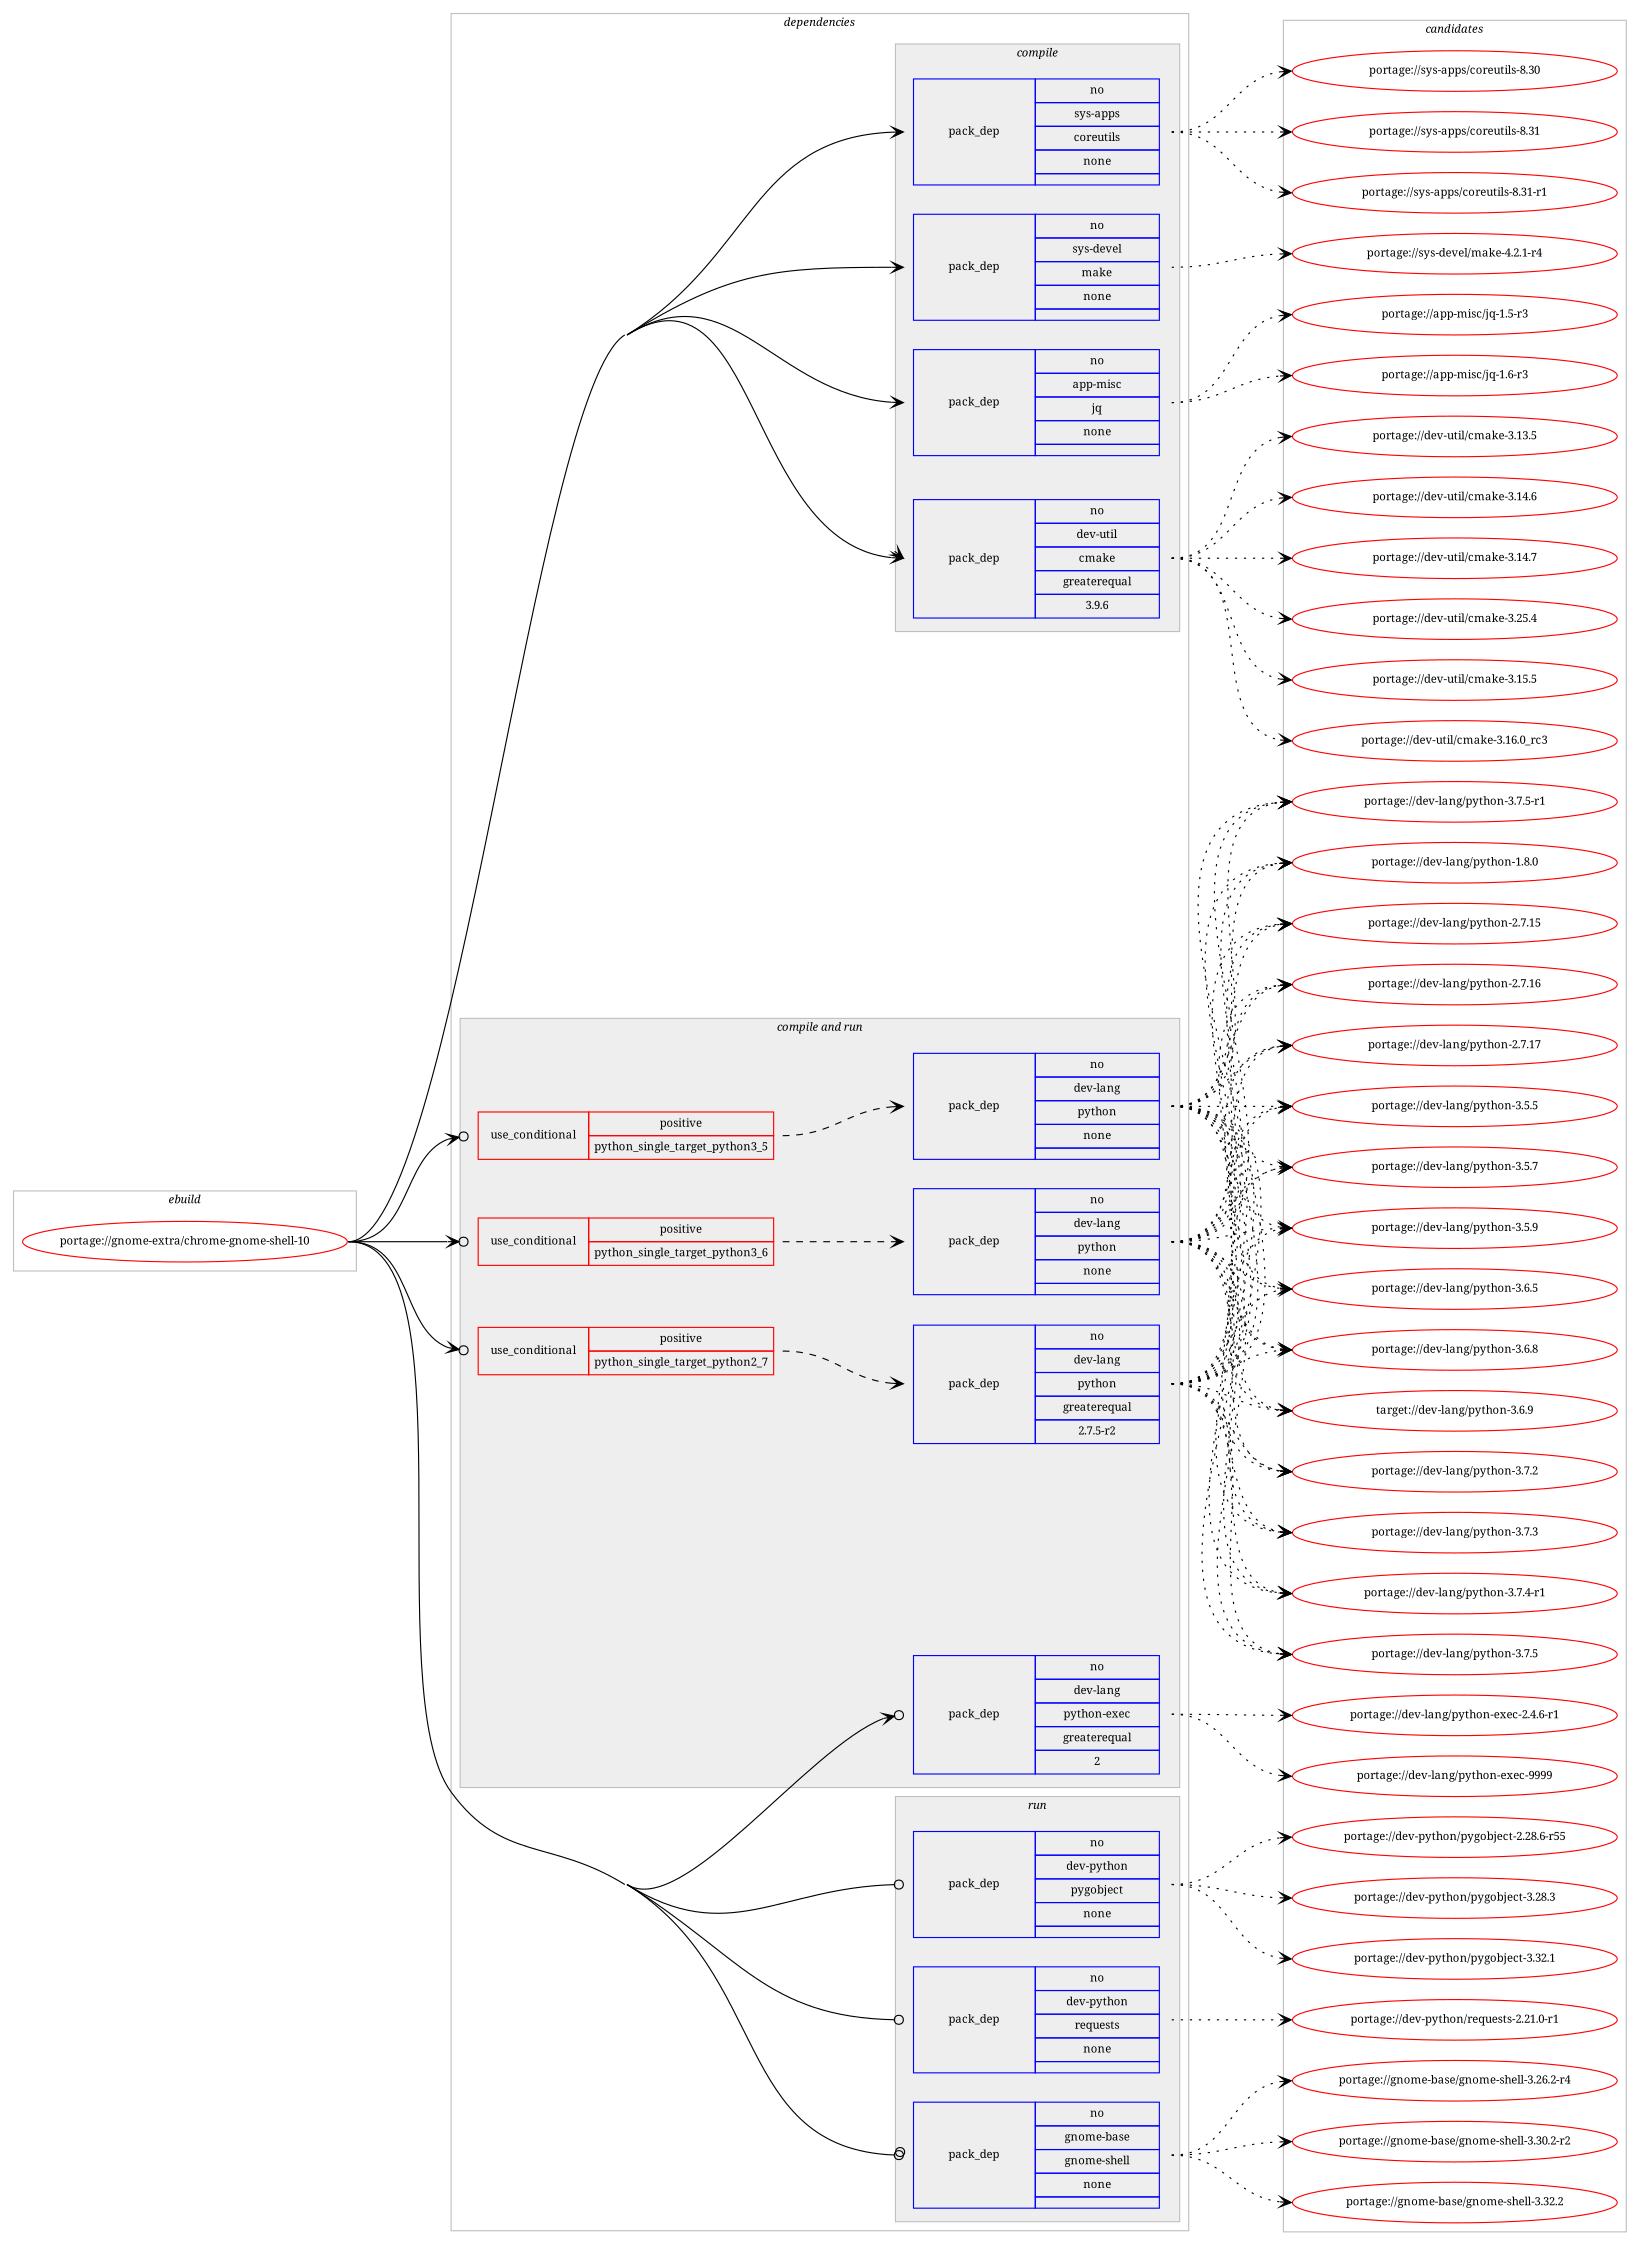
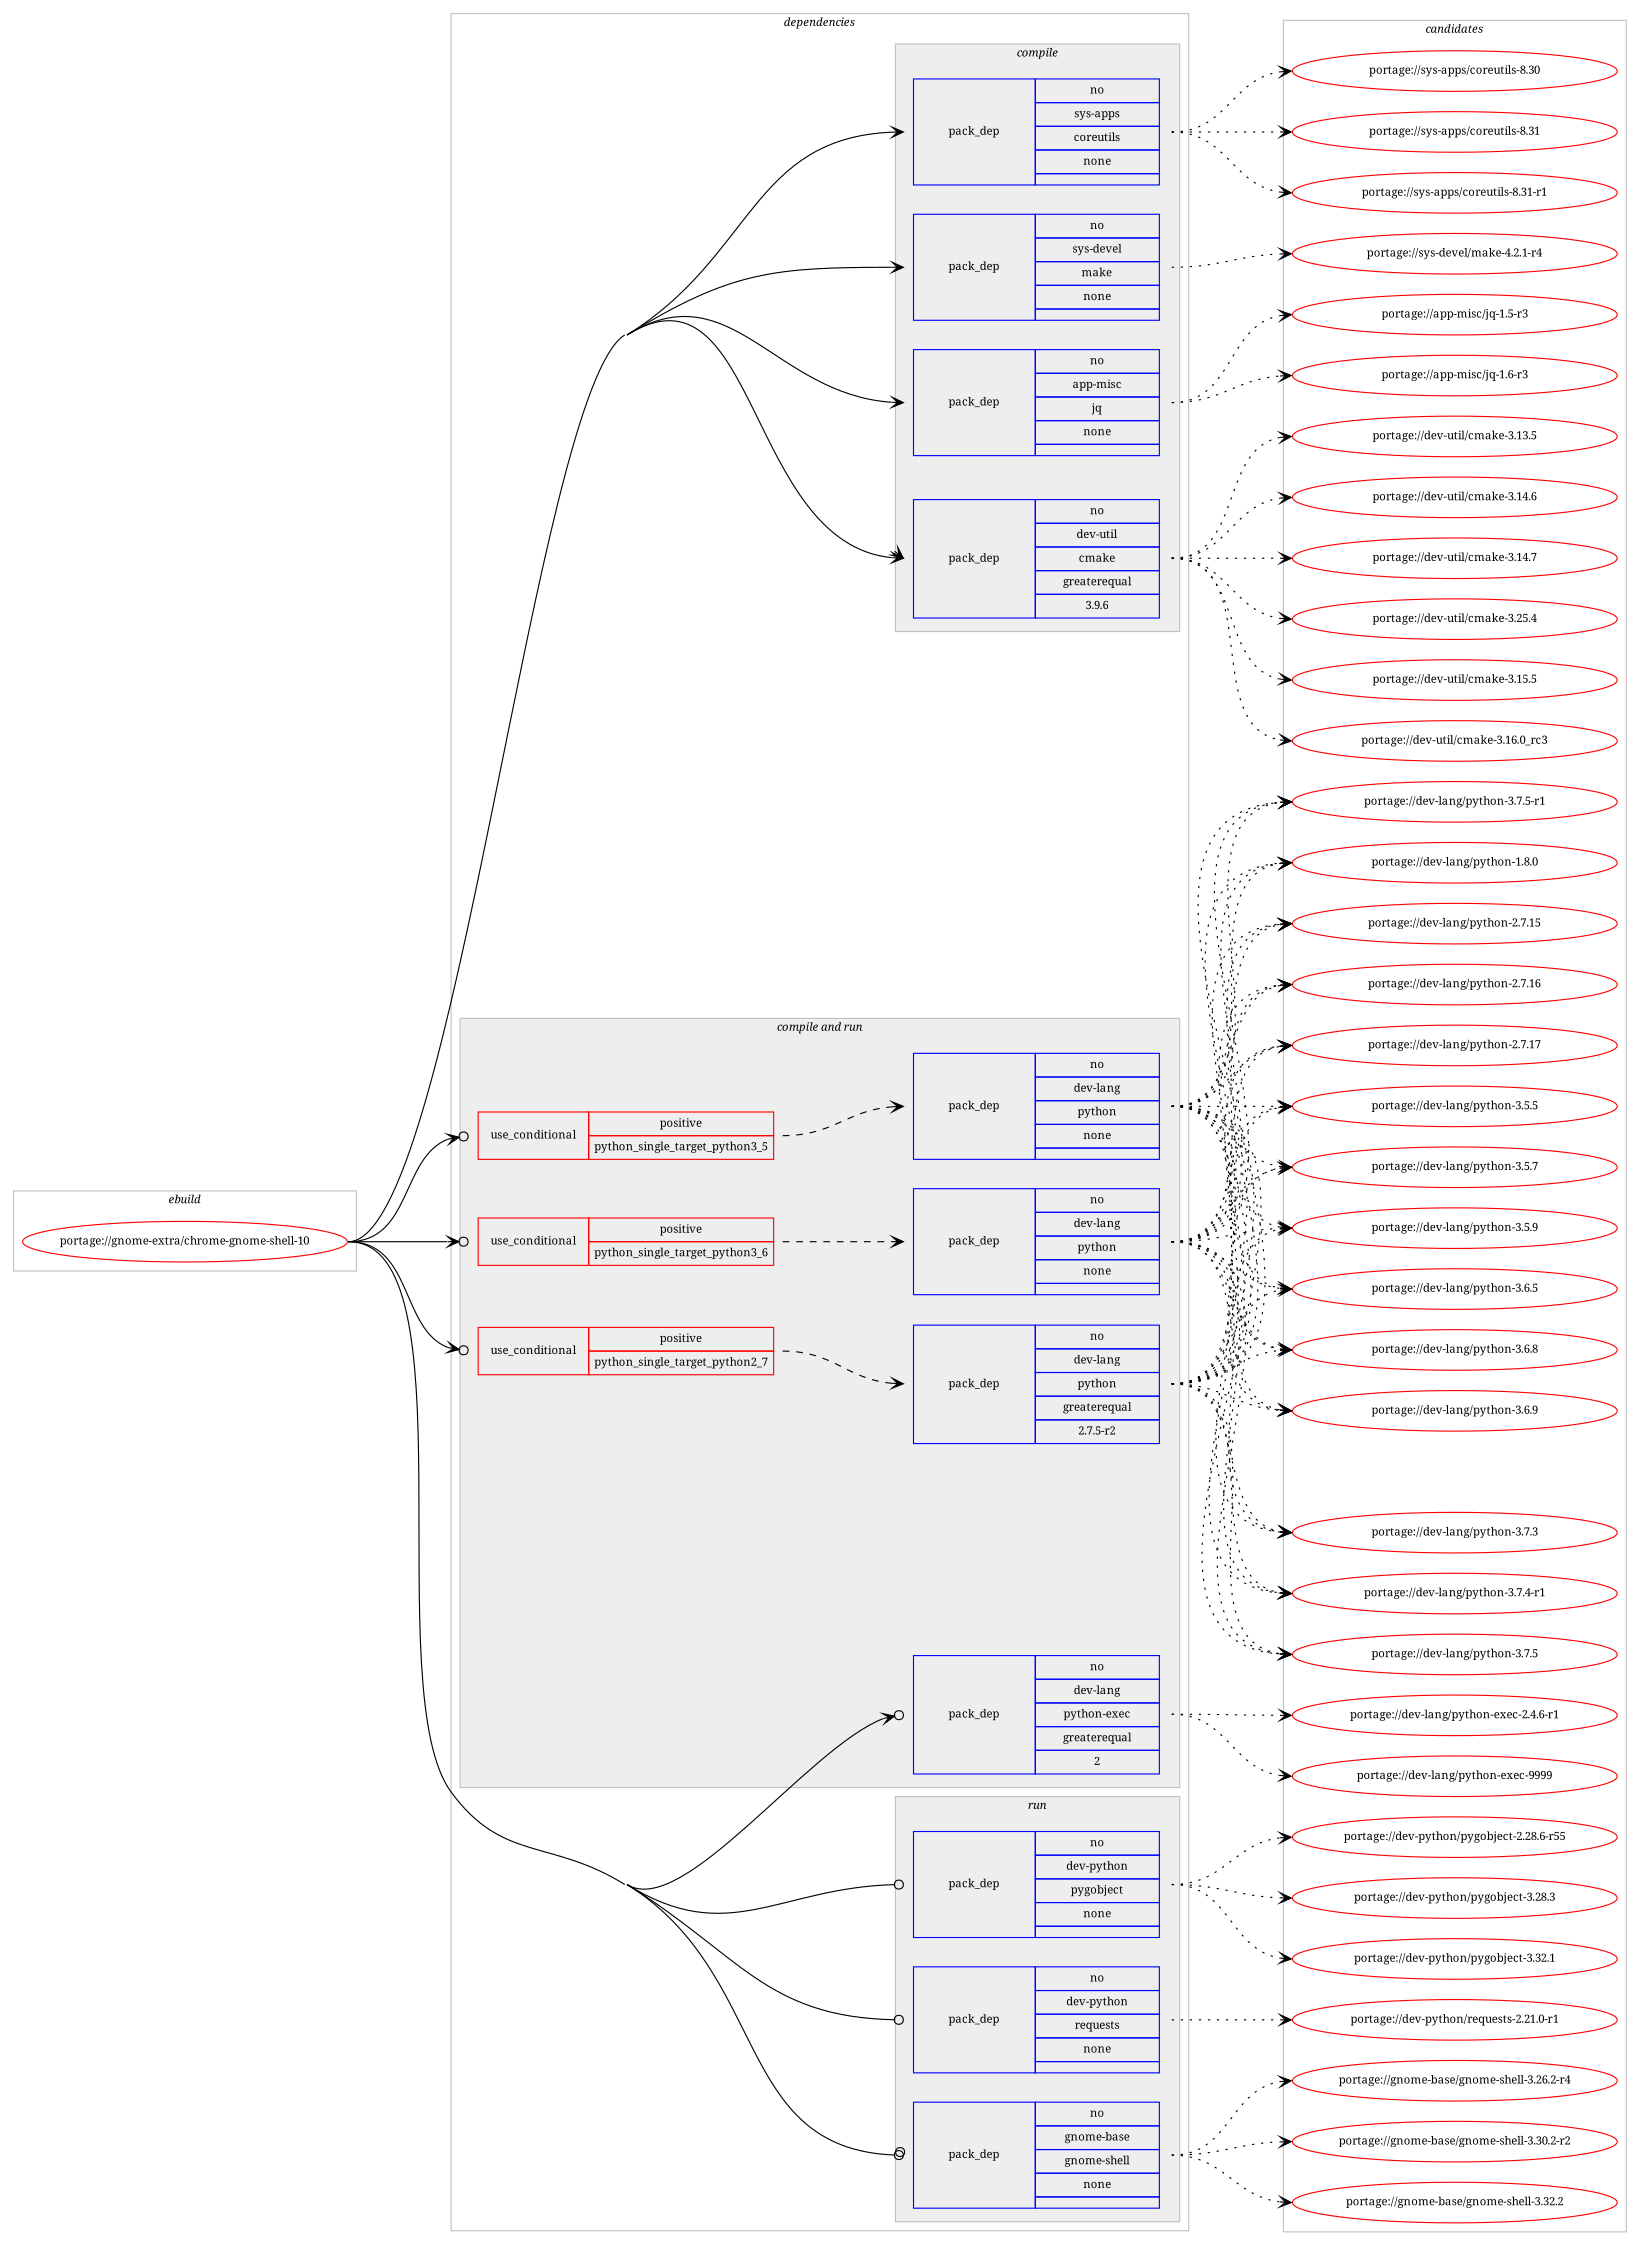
(1455, 1411) -> (1455, 1411)
(1455, 1472) -> none
